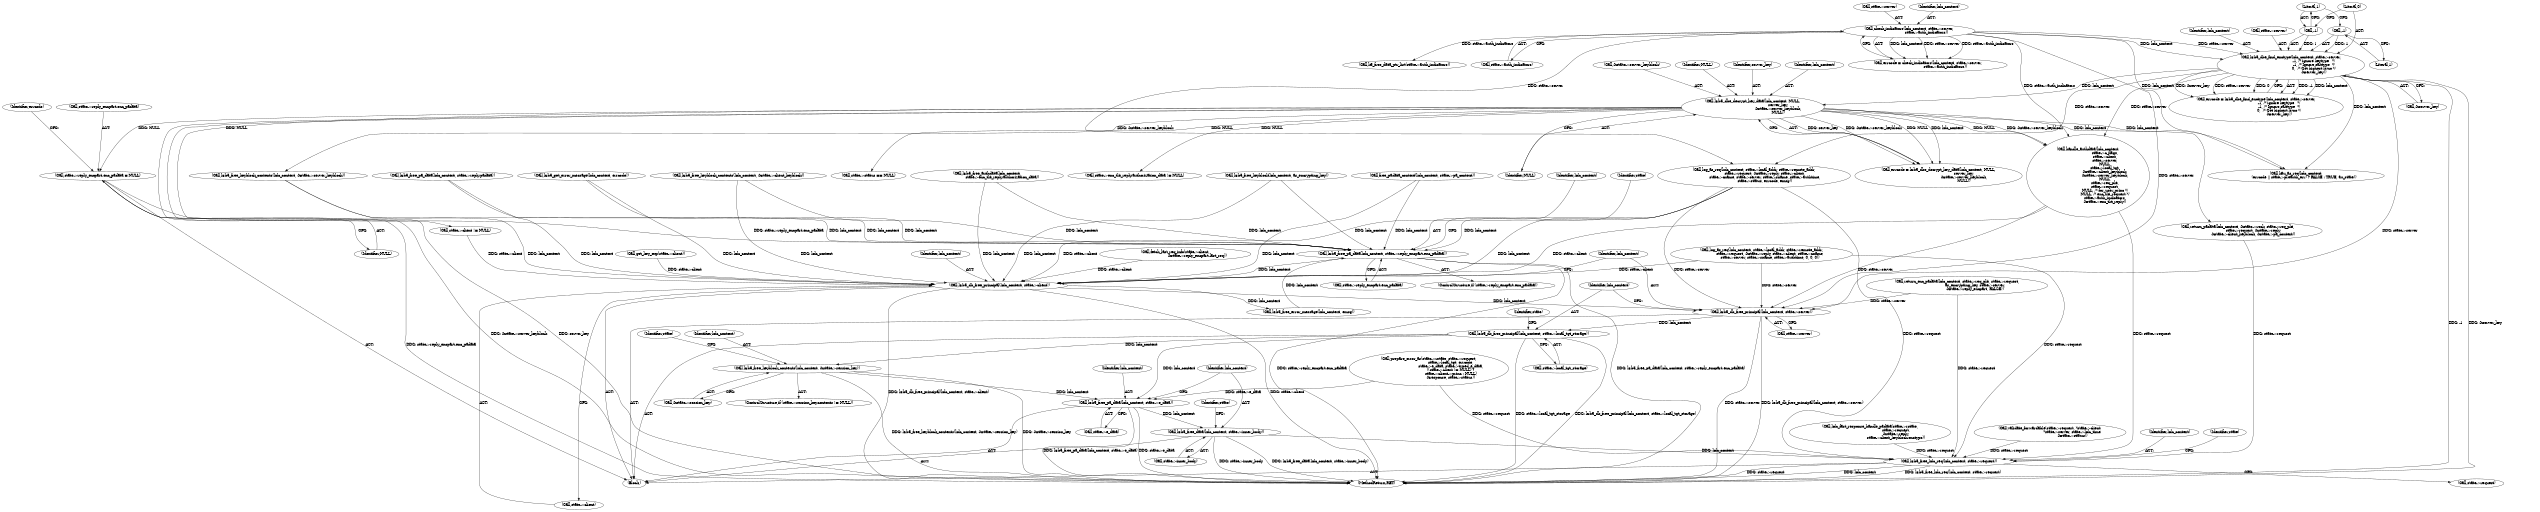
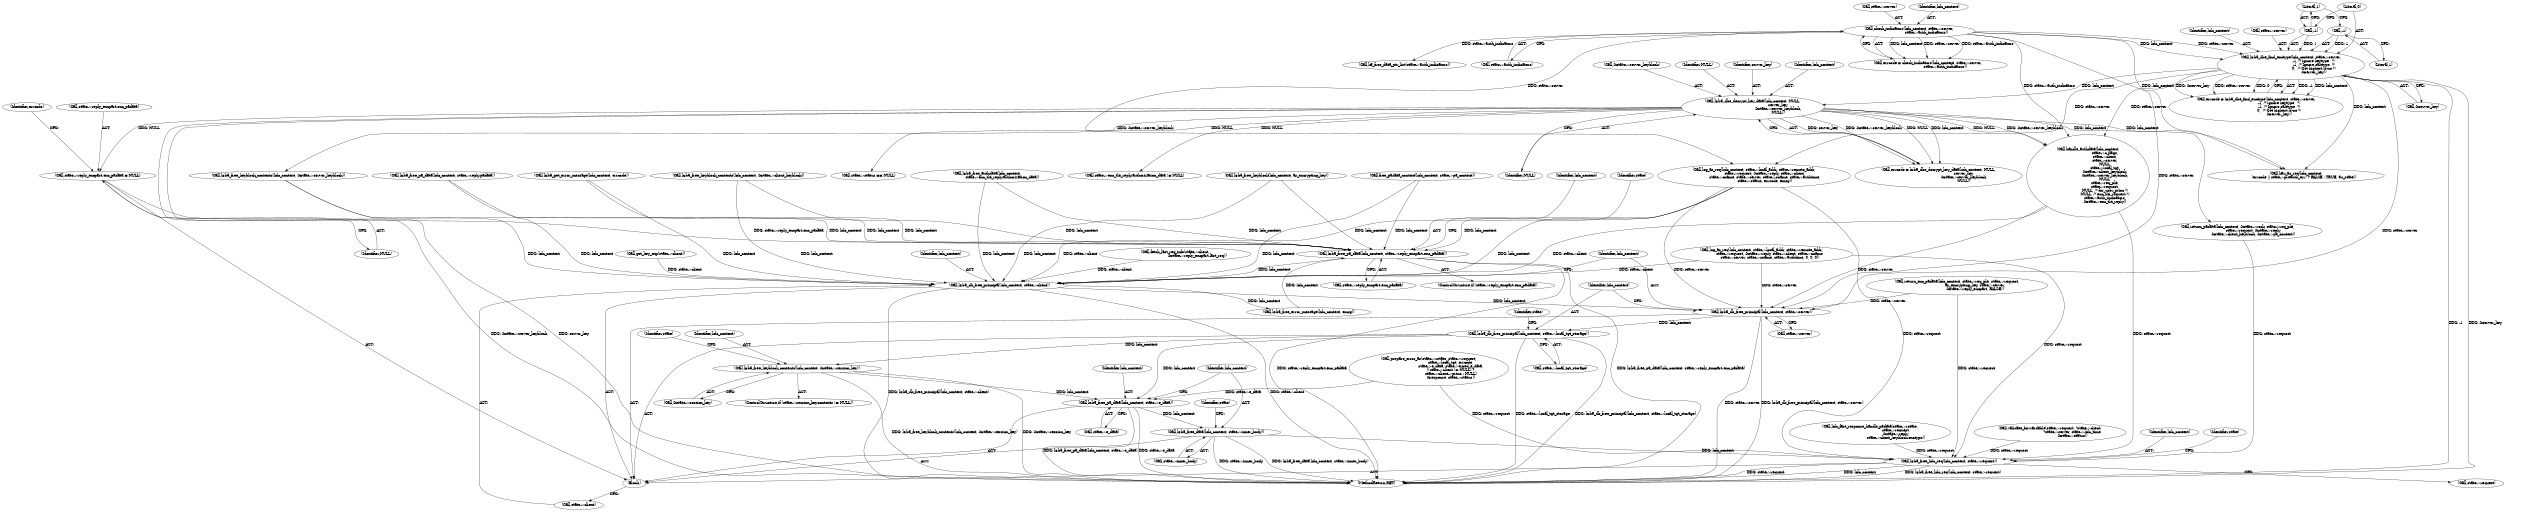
(465, 231) -> none
(670, 295) -> (609, 493)
(646, 472) -> none
